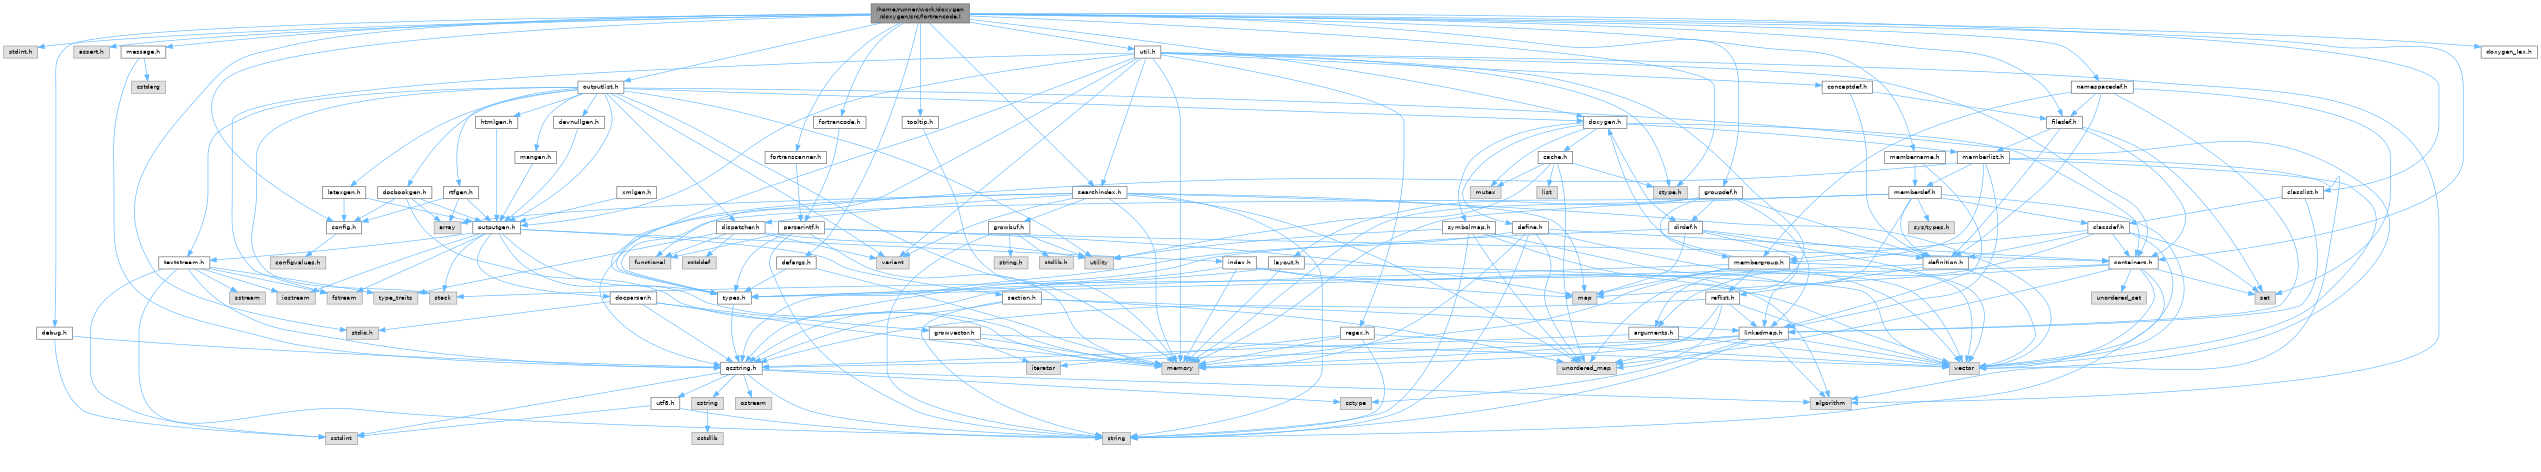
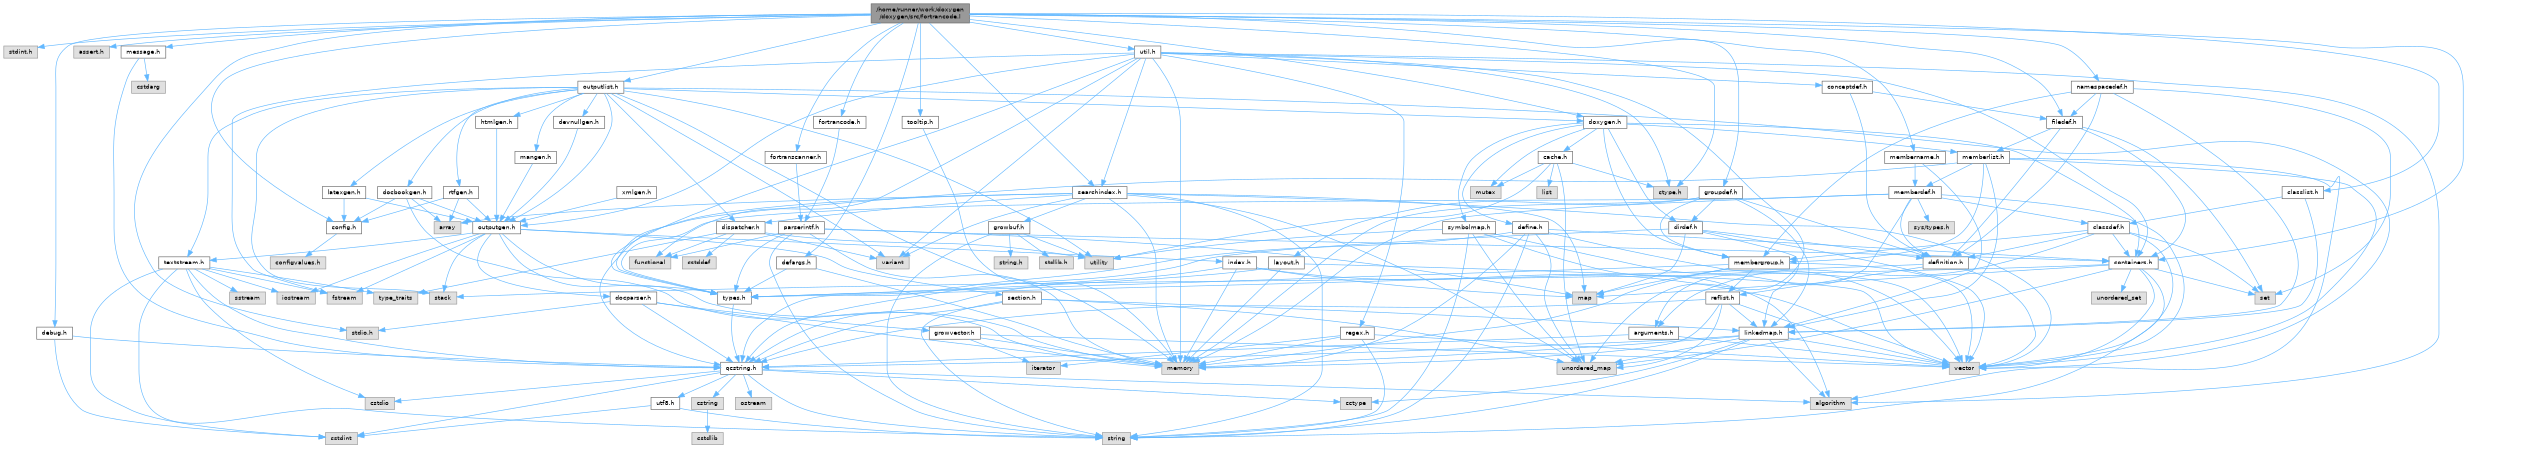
(2509, 52) -> none
(1653, 224) -> (1639, 222)
none -> (380, 403)
